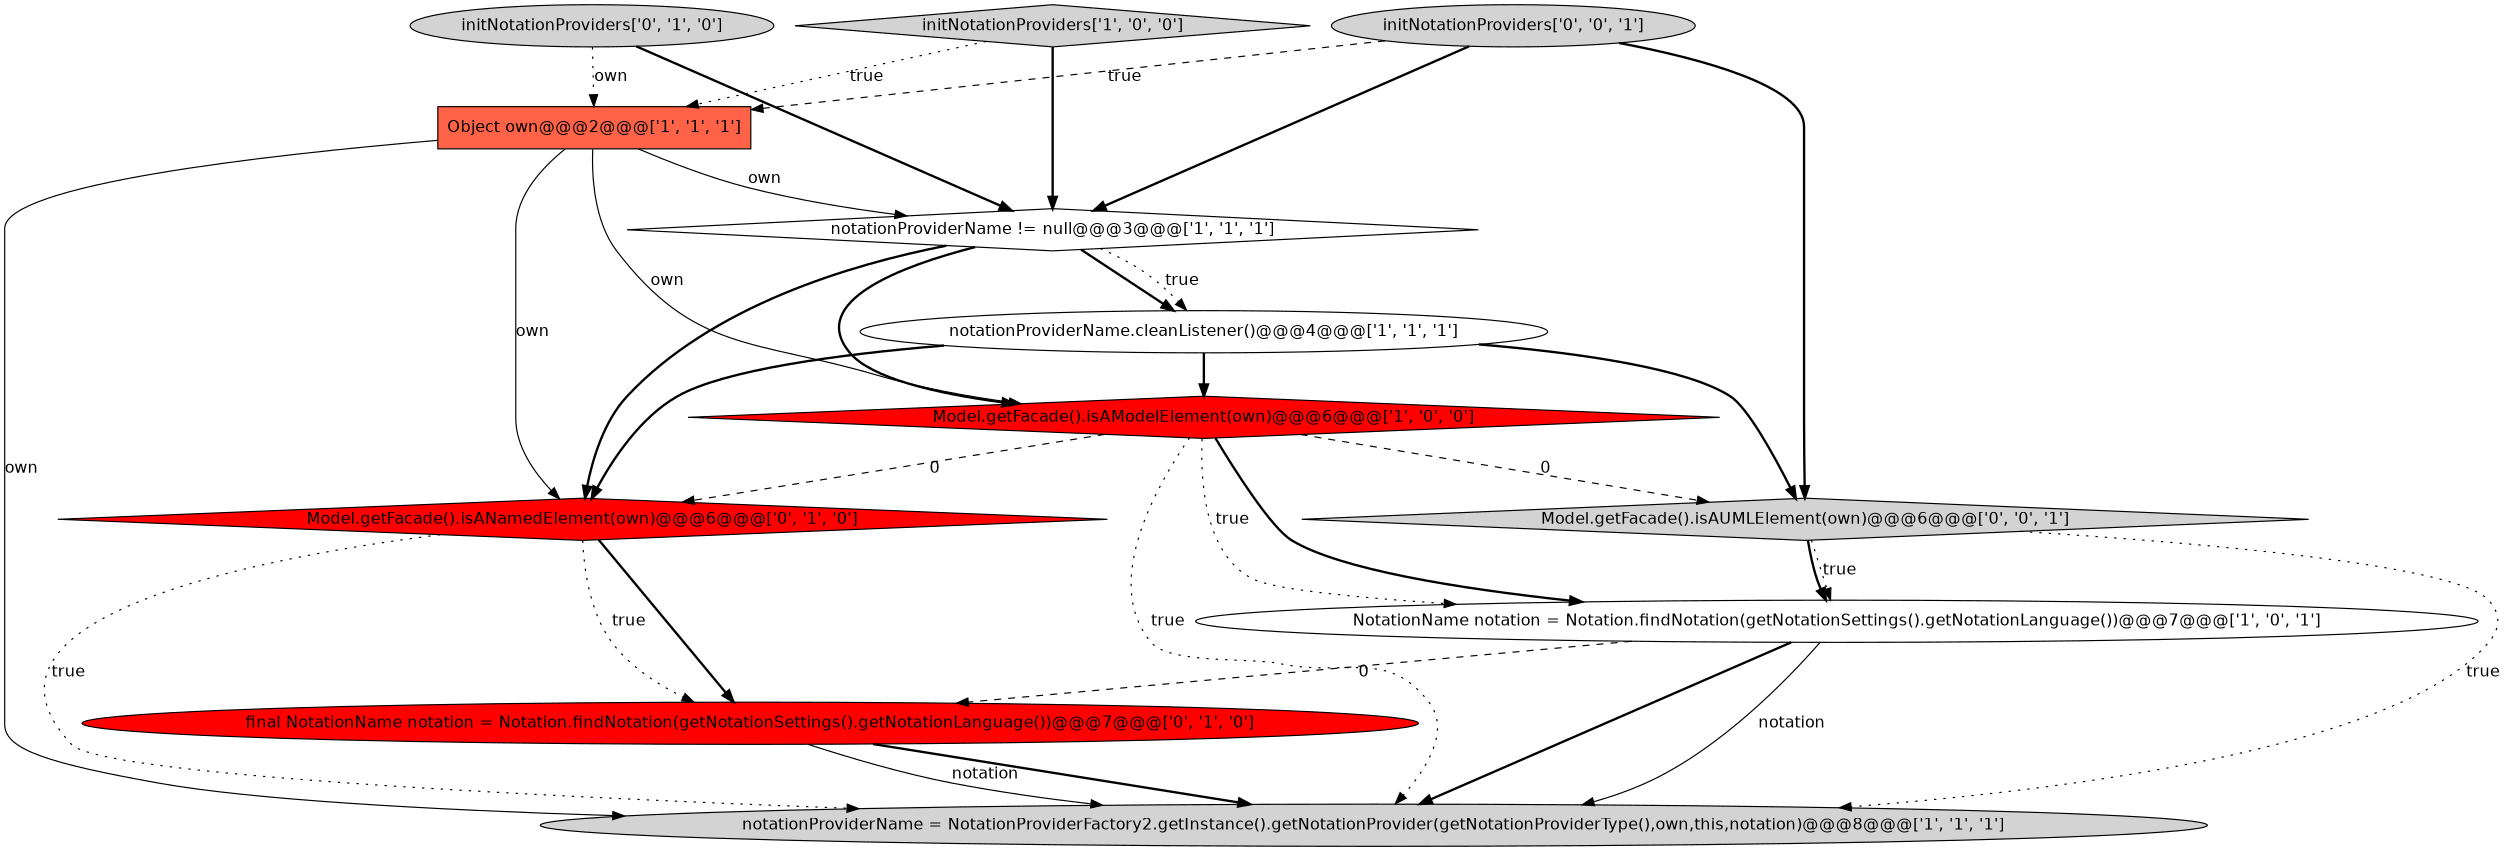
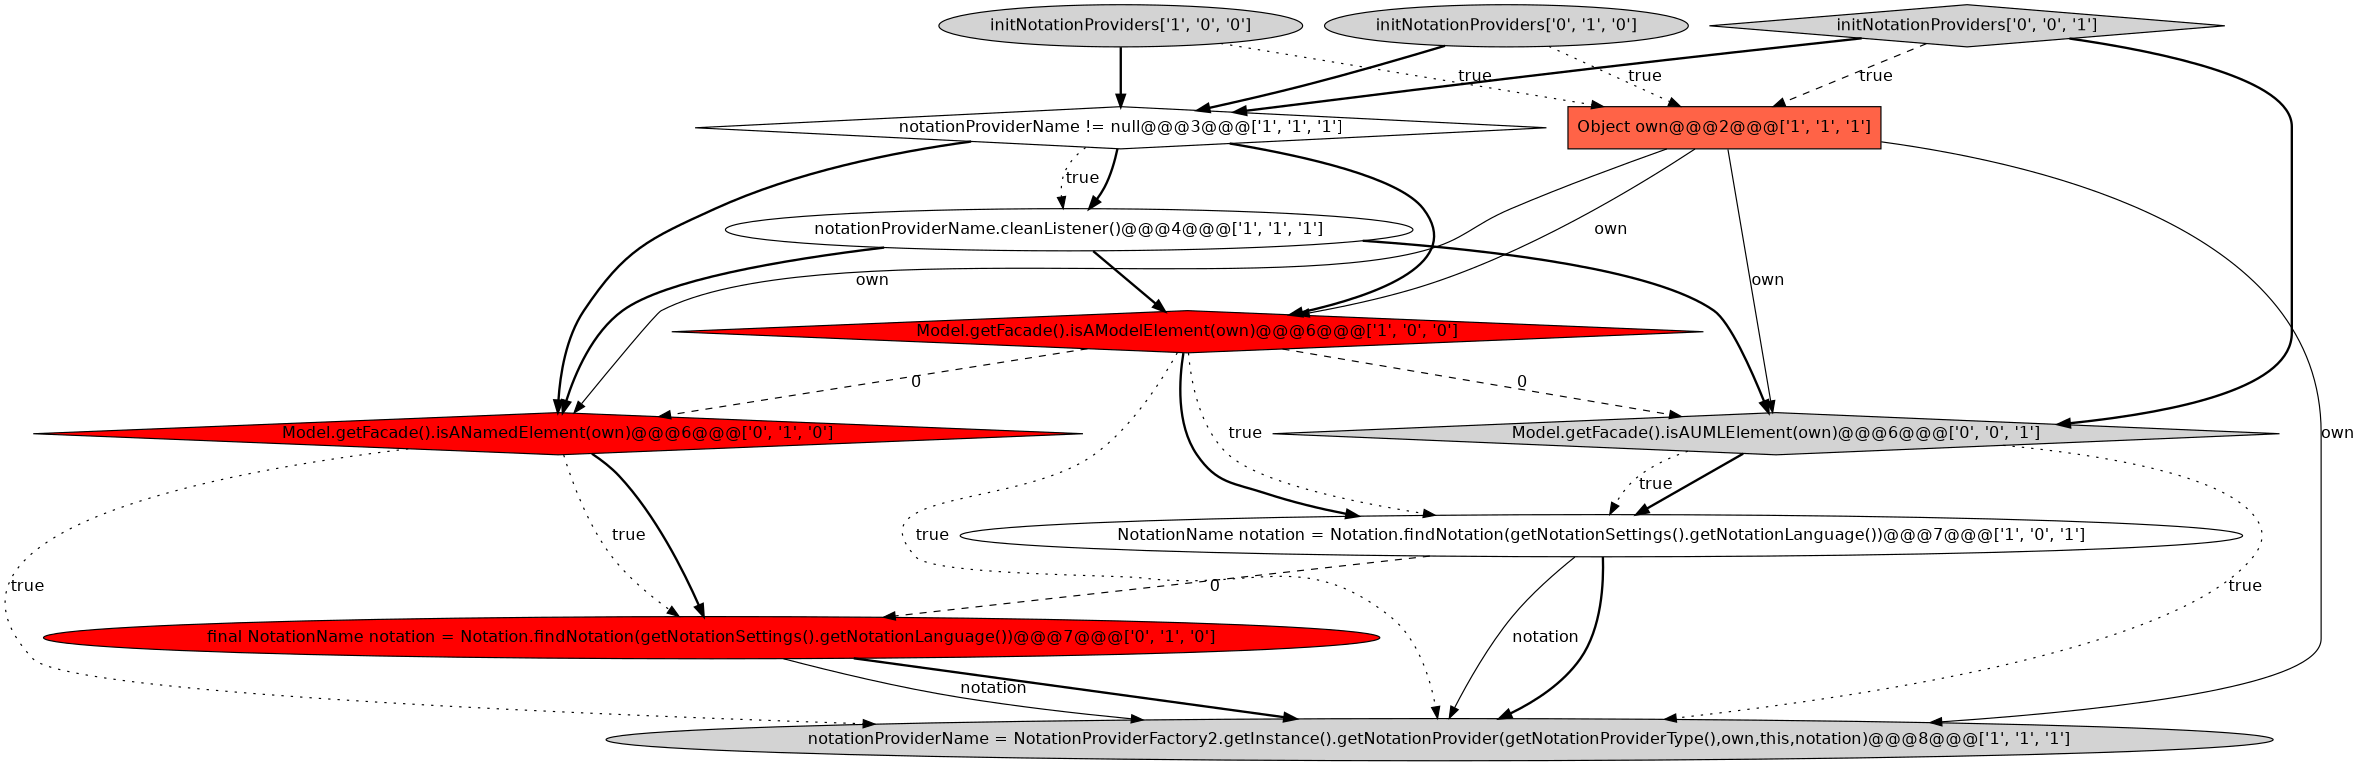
(1053, 26) -> (1121, 26)
(1513, 26) -> (1967, 26)
(611, 77) -> (1645, 77)
(764, 192) -> (1749, 275)
